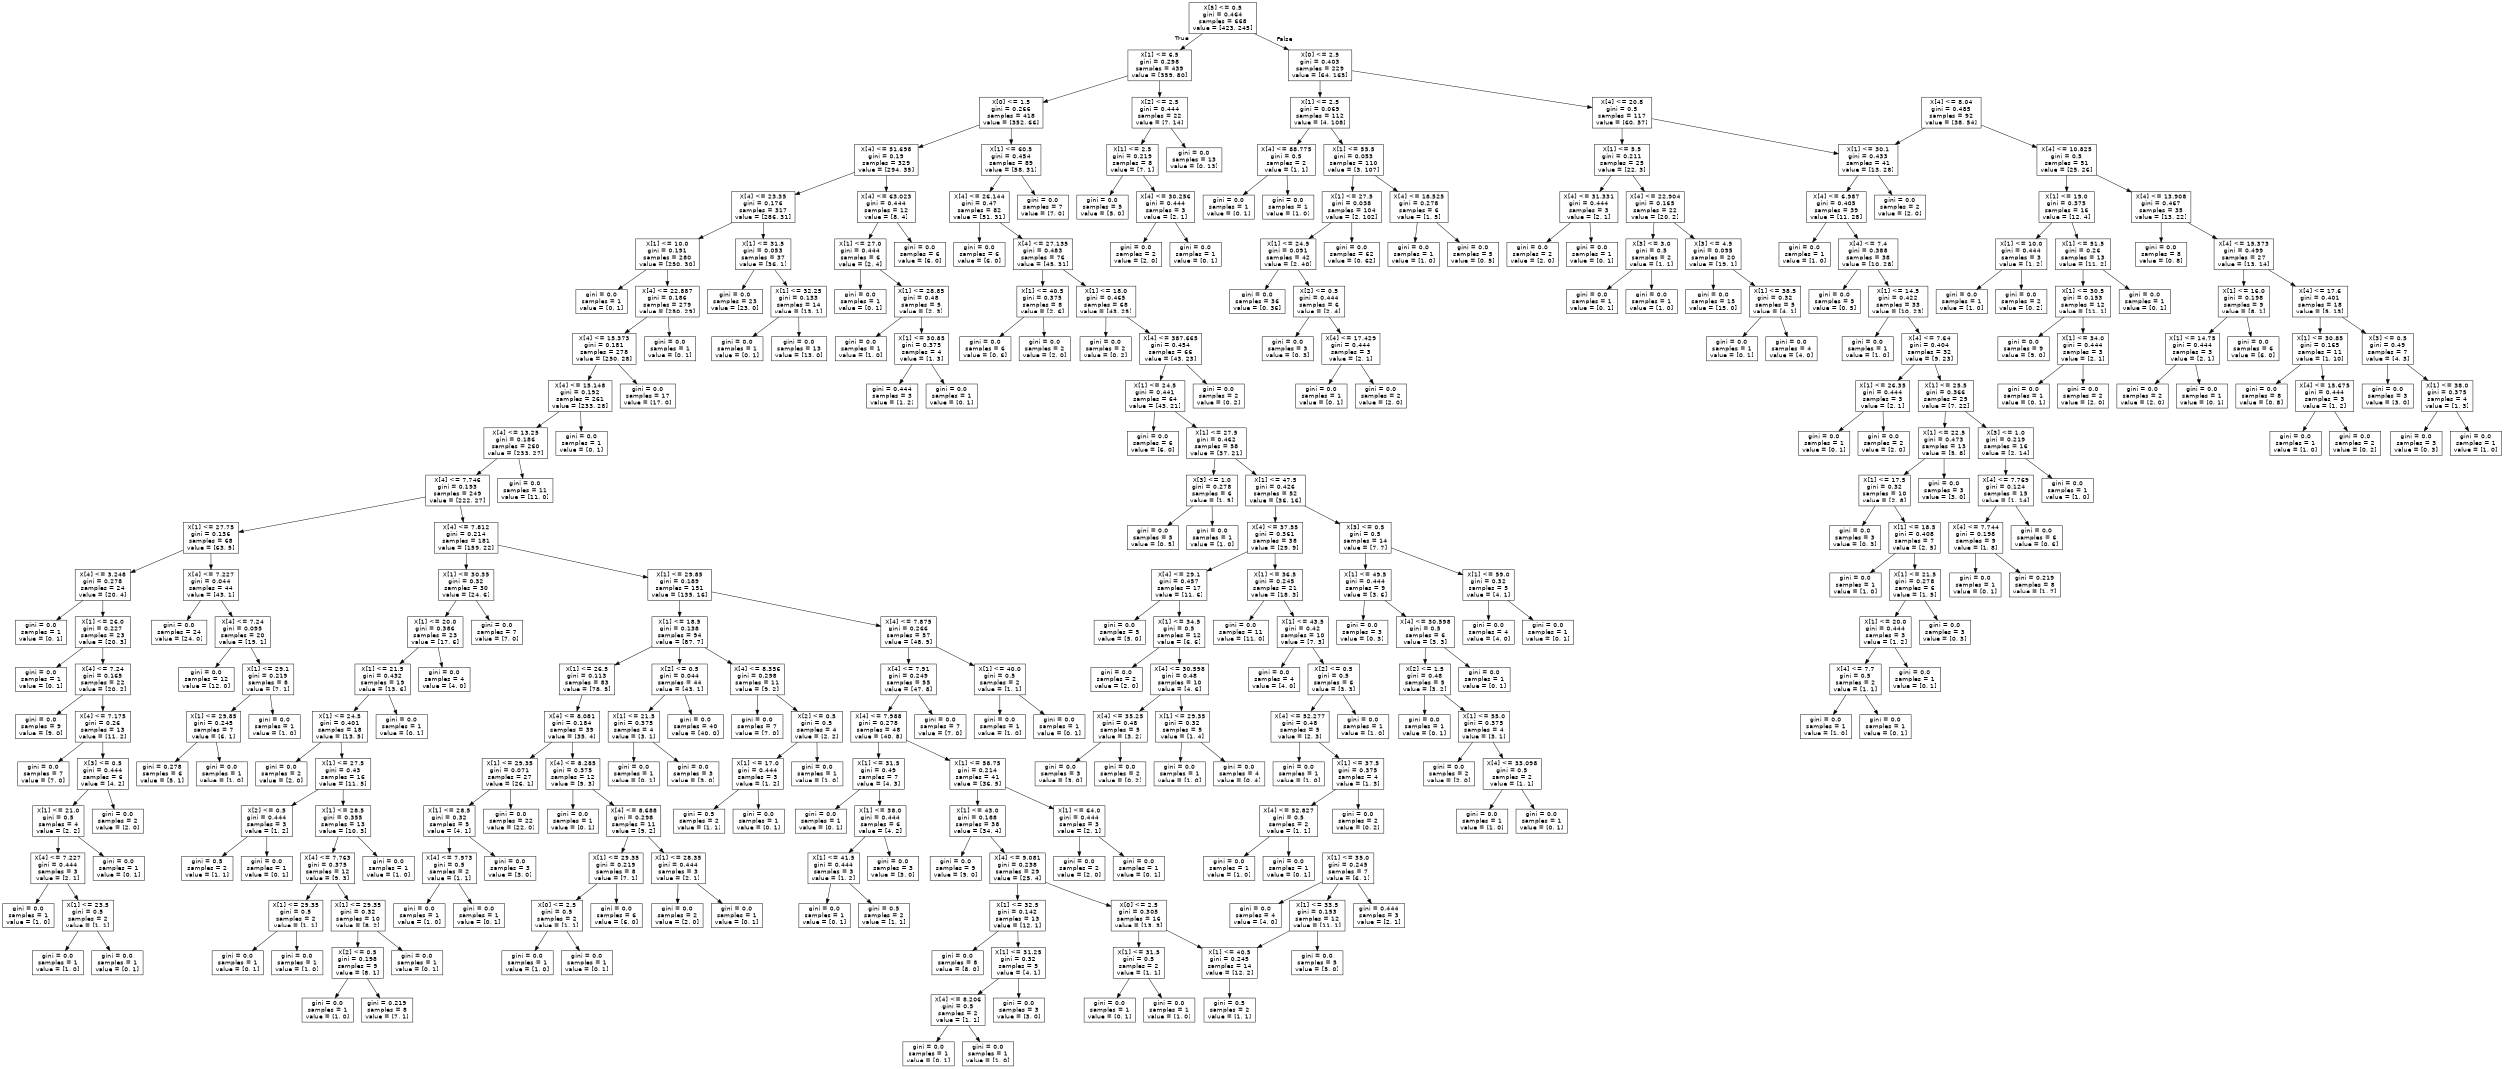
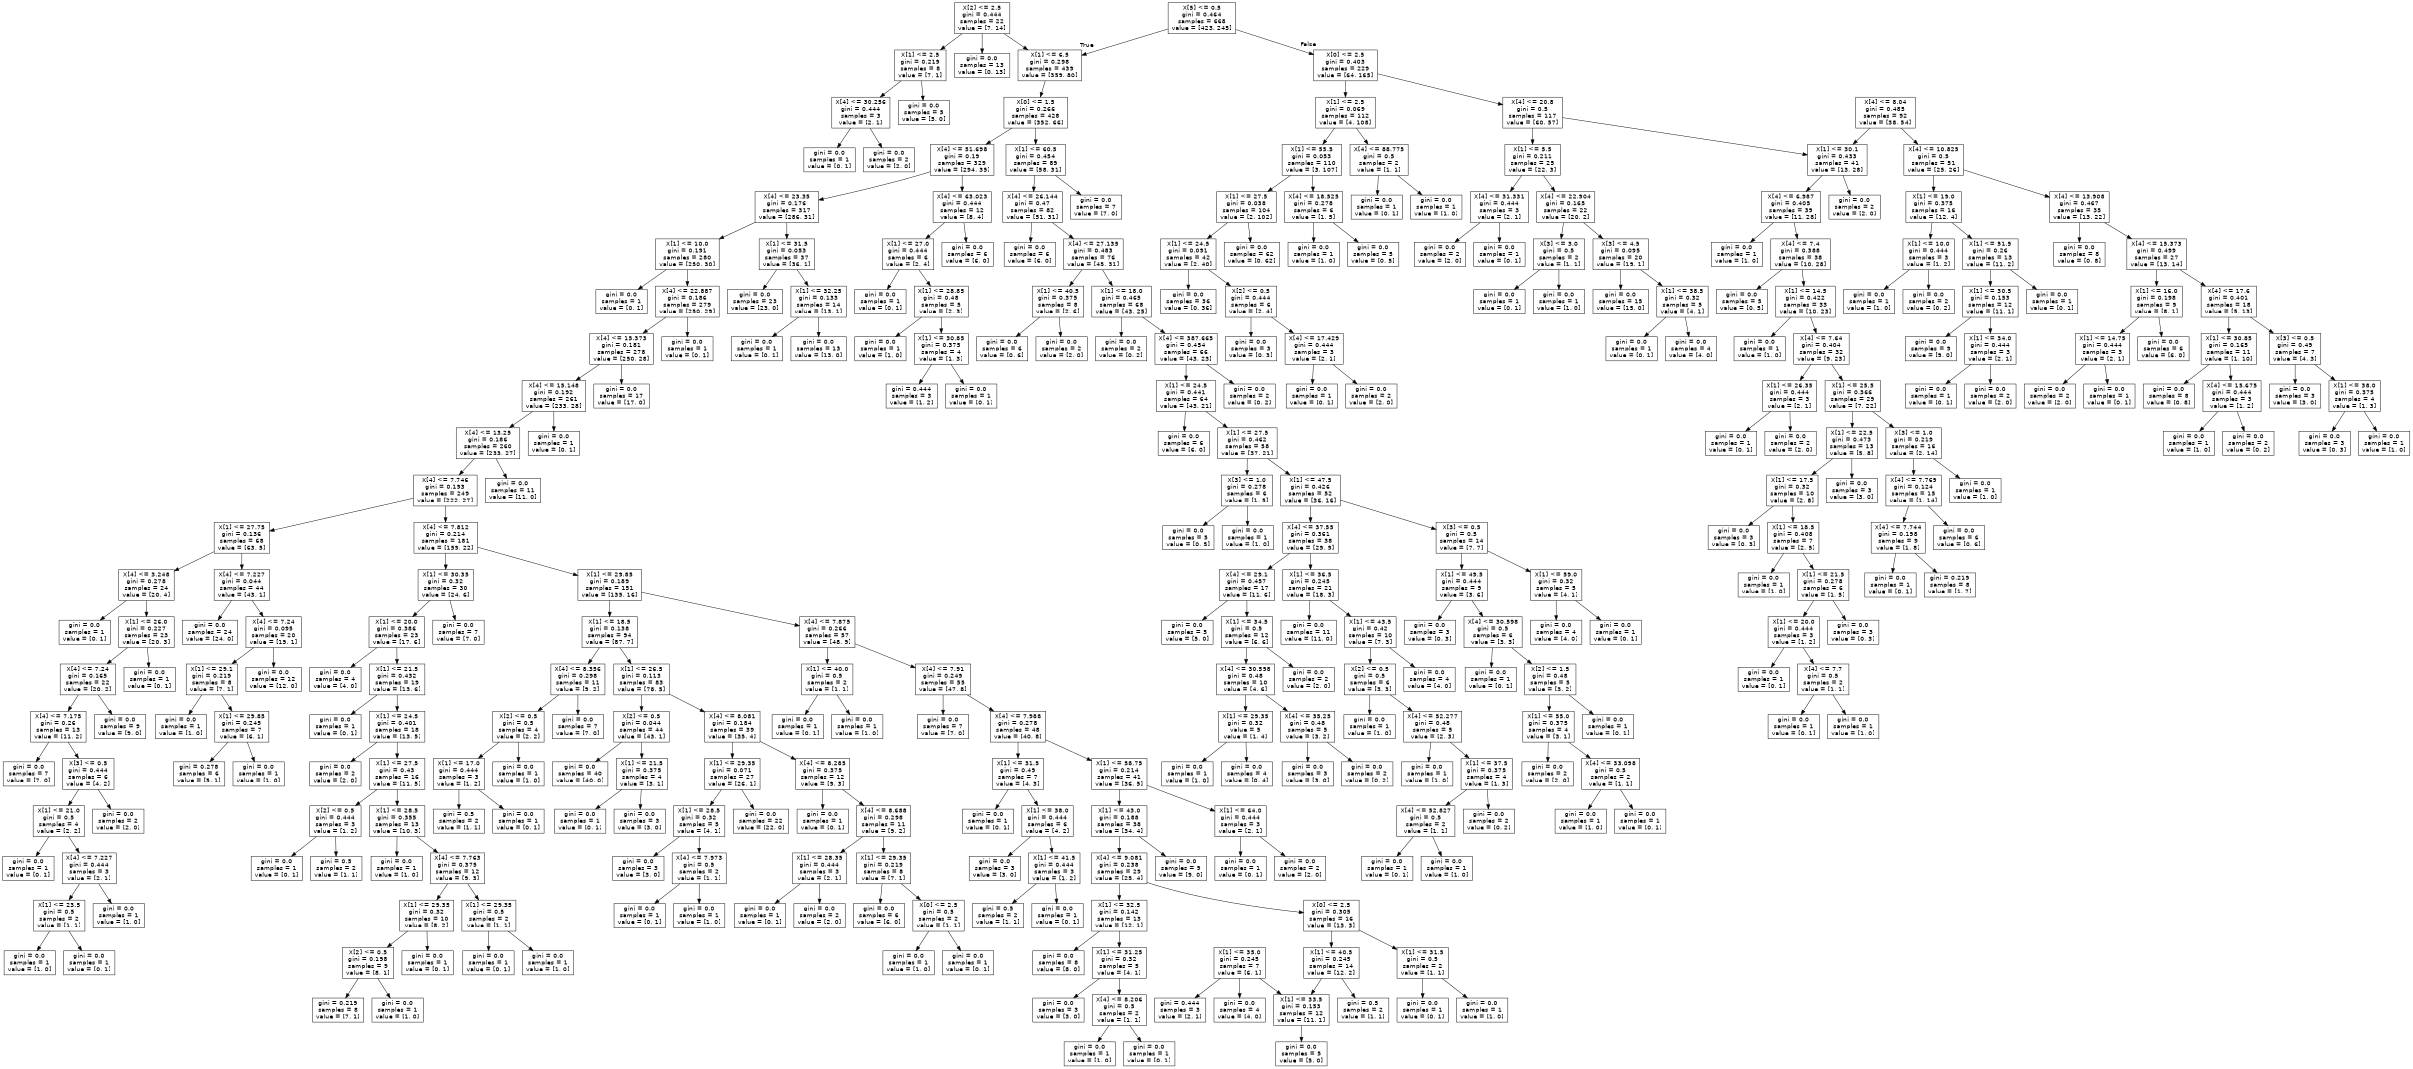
(1160, 87) -> (1014, 40)
(1011, 113) -> (1036, 113)
(680, 653) -> (642, 701)
(1182, 727) -> (1246, 727)
(1275, 938) -> (1318, 984)
